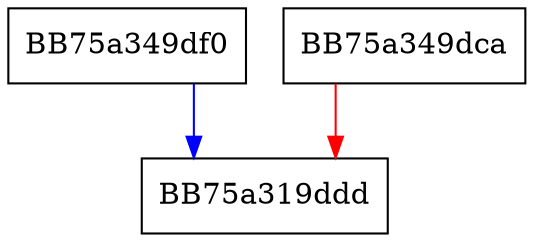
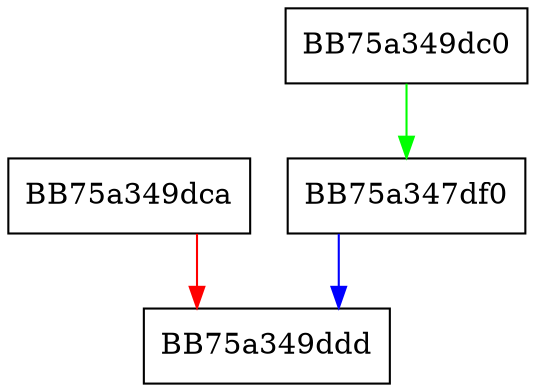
(127, 46) -> (407, 196)
none -> (407, 46)
(265, 196) -> (267, 346)
